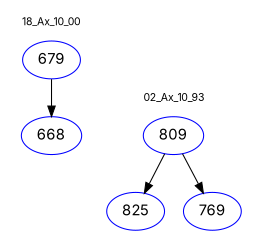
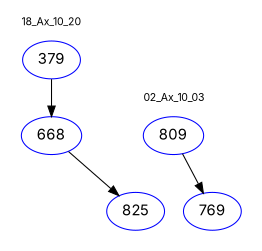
(52, 23) -> (52, 23)
(52, 60) -> (52, 60)
(174, 98) -> (174, 98)
(157, 169) -> (90, 170)
